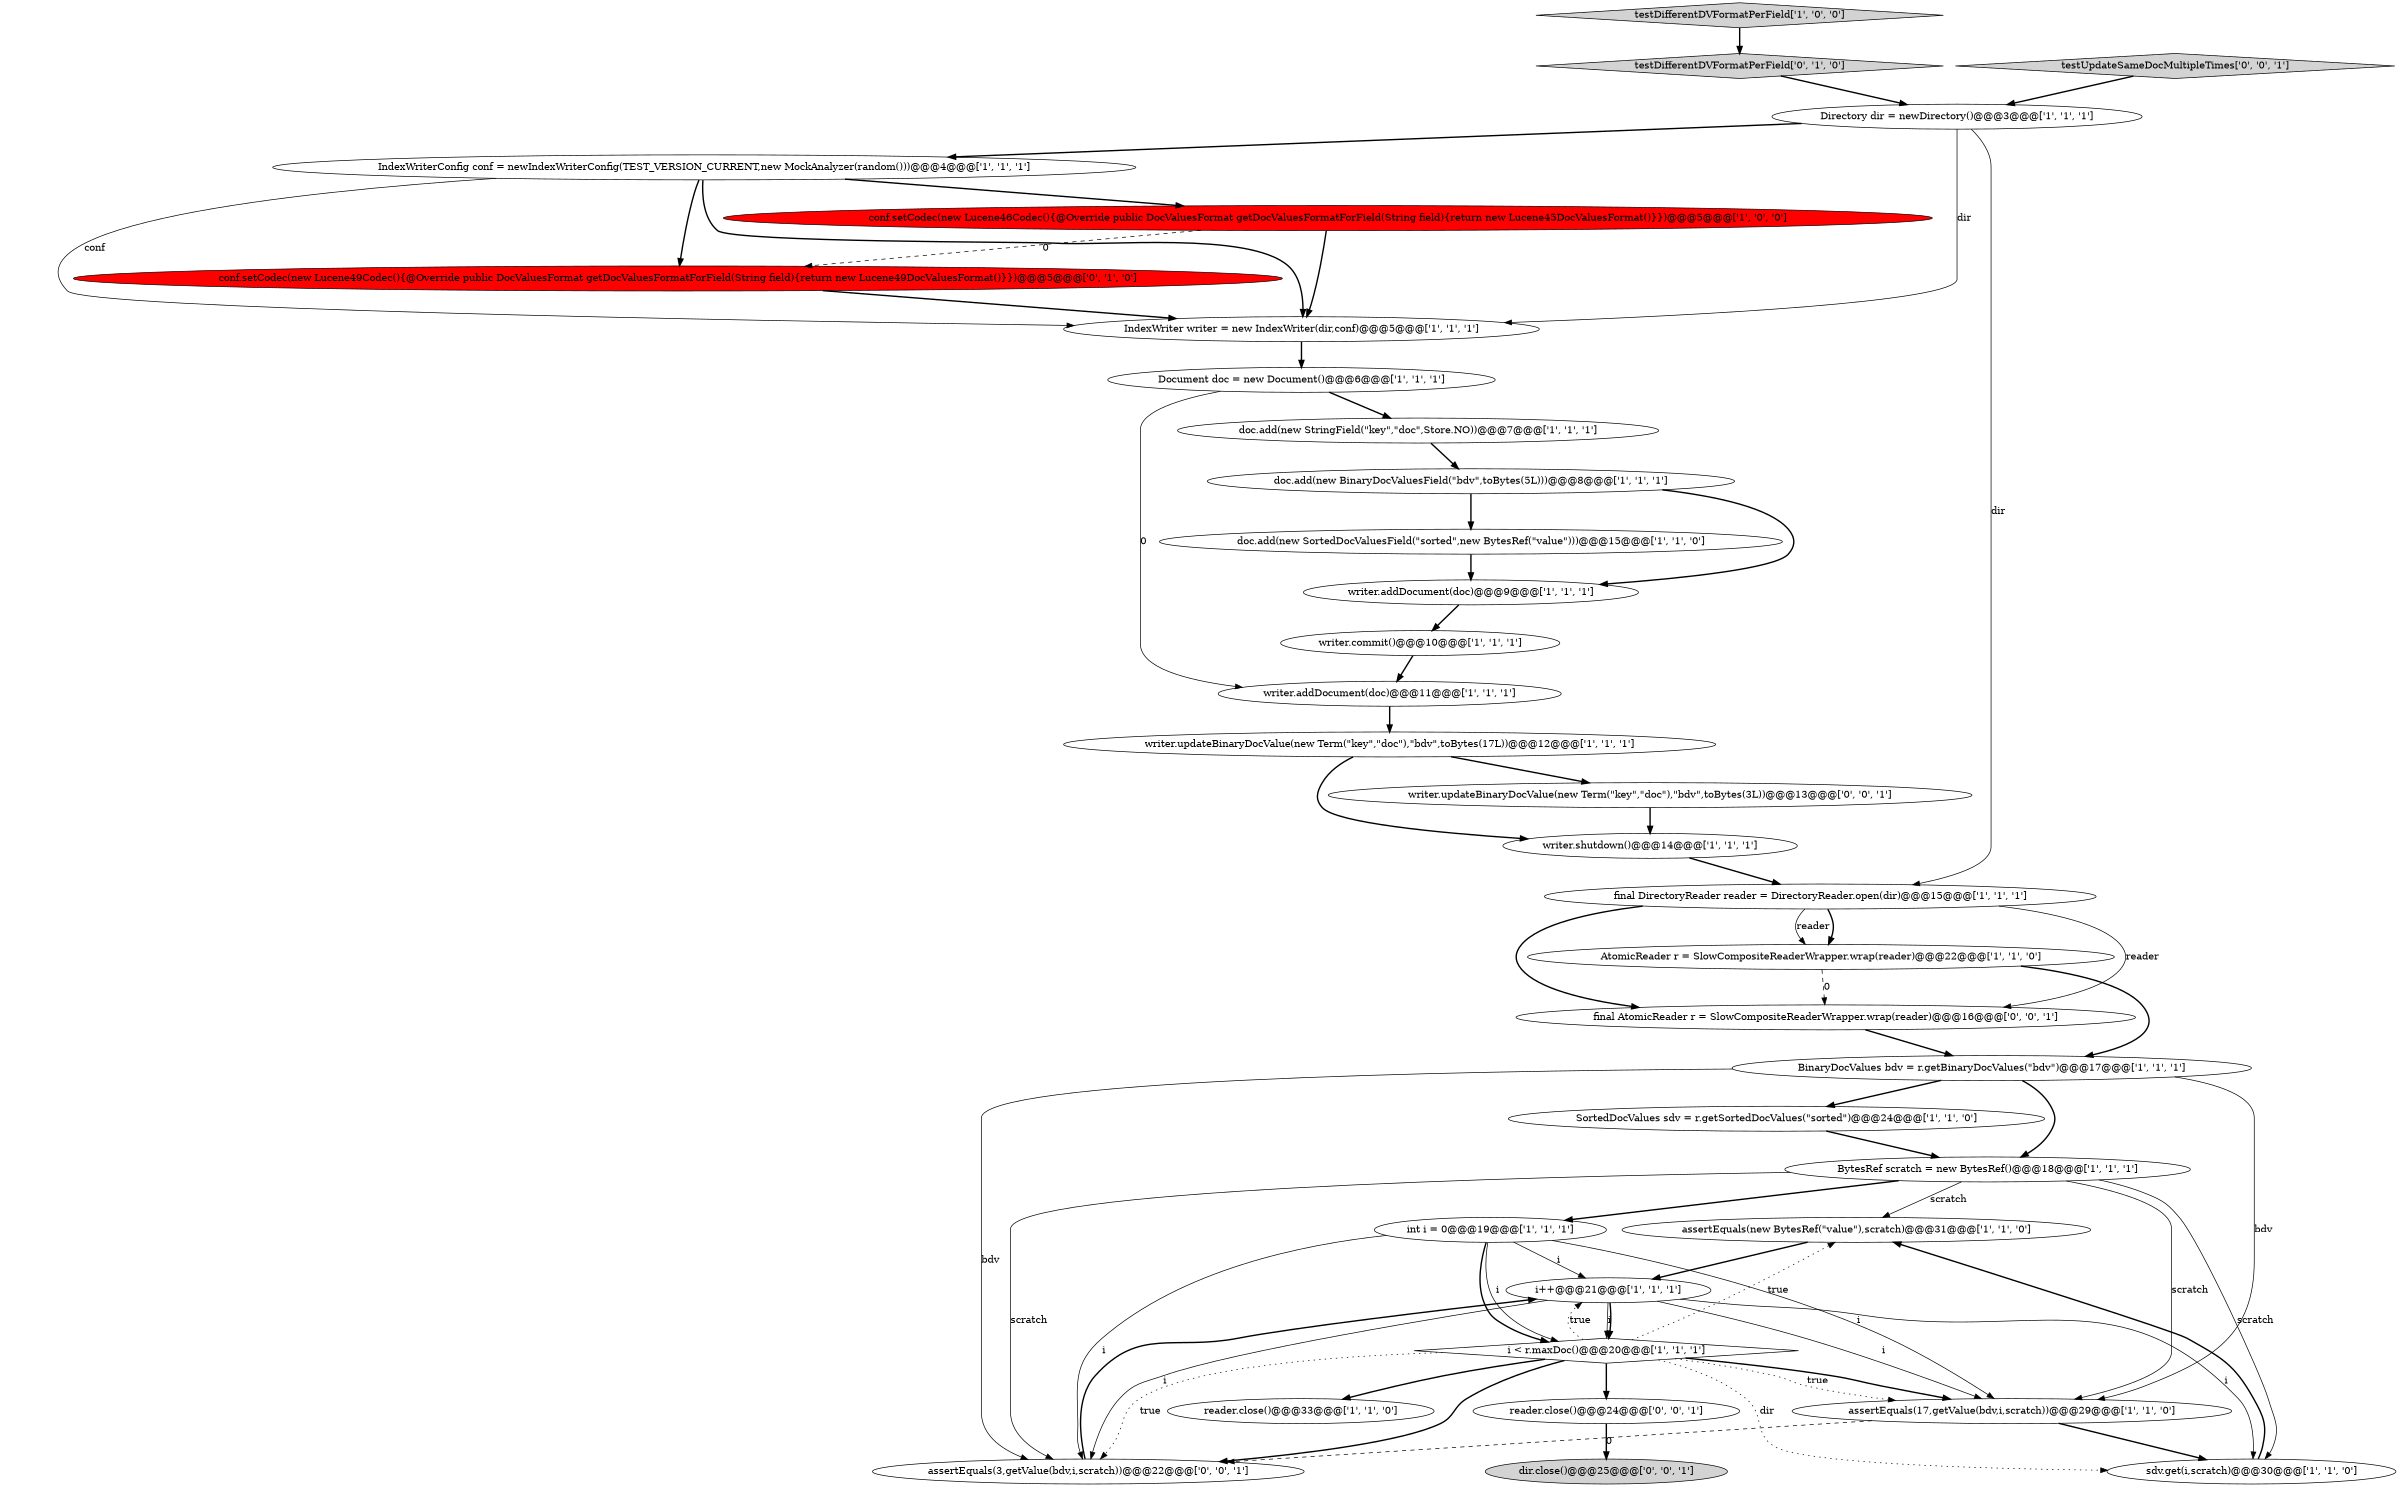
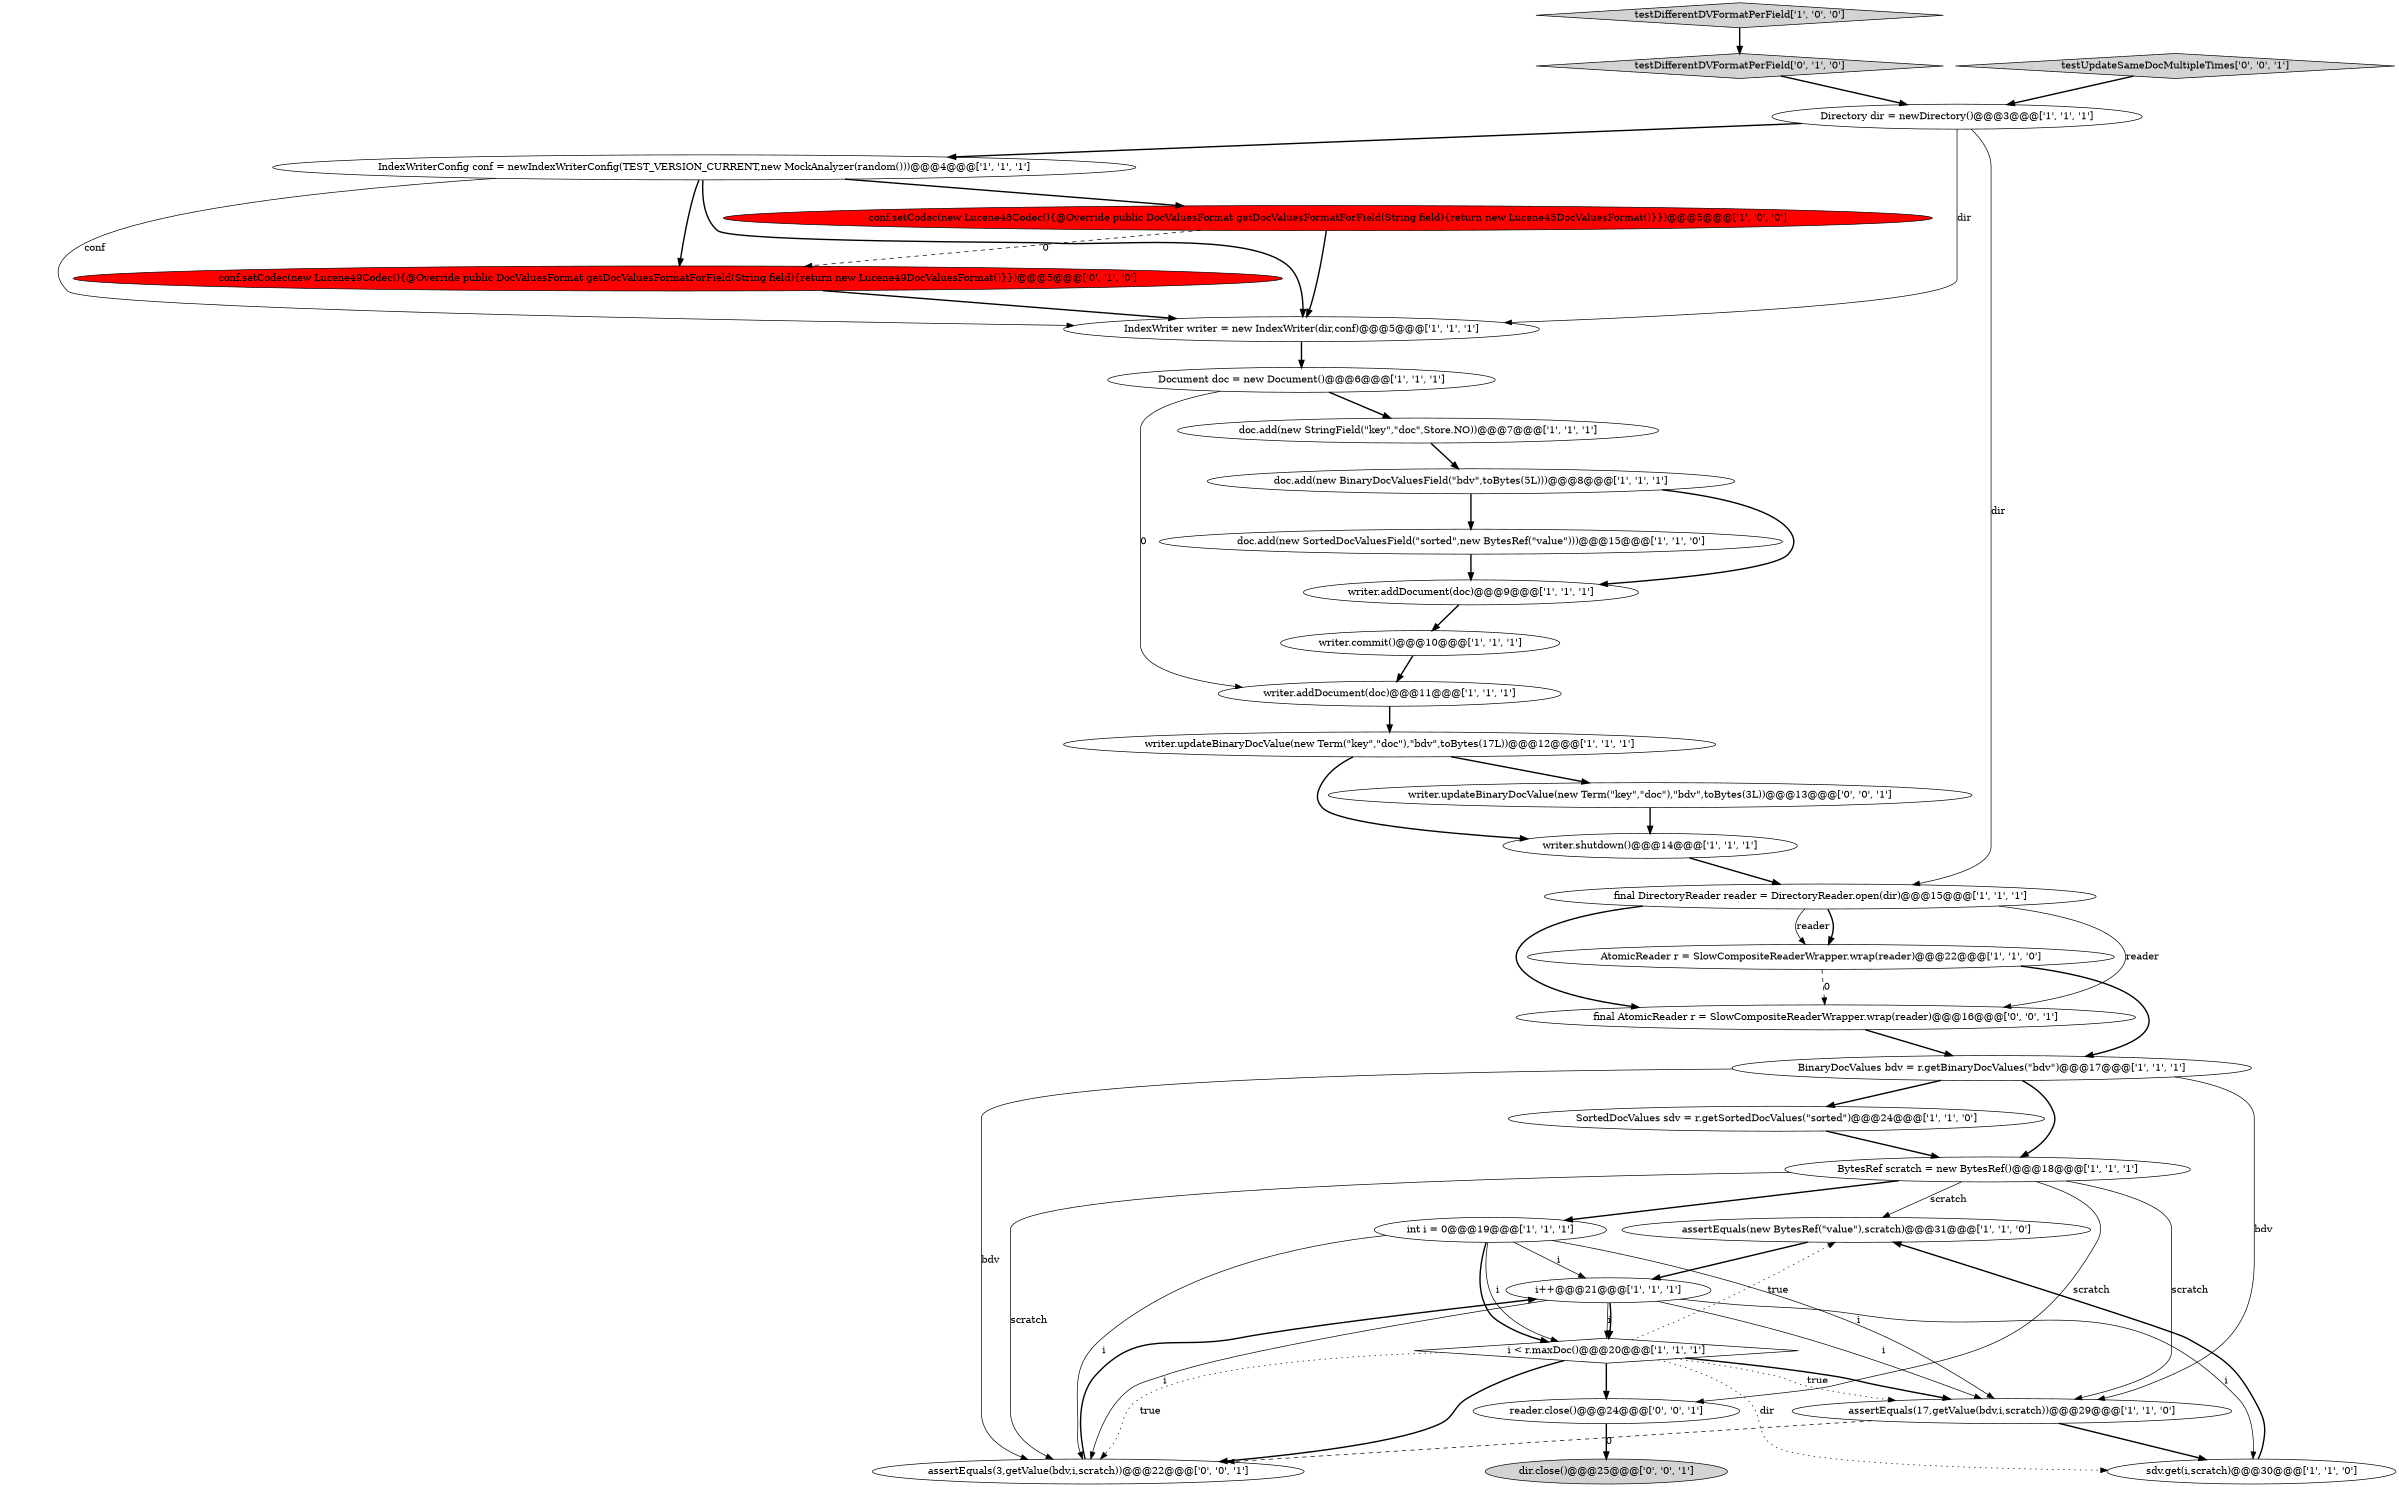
(2221, 1291) -> (1969, 1352)
(1569, 1325) -> none
(1301, 1411) -> none
